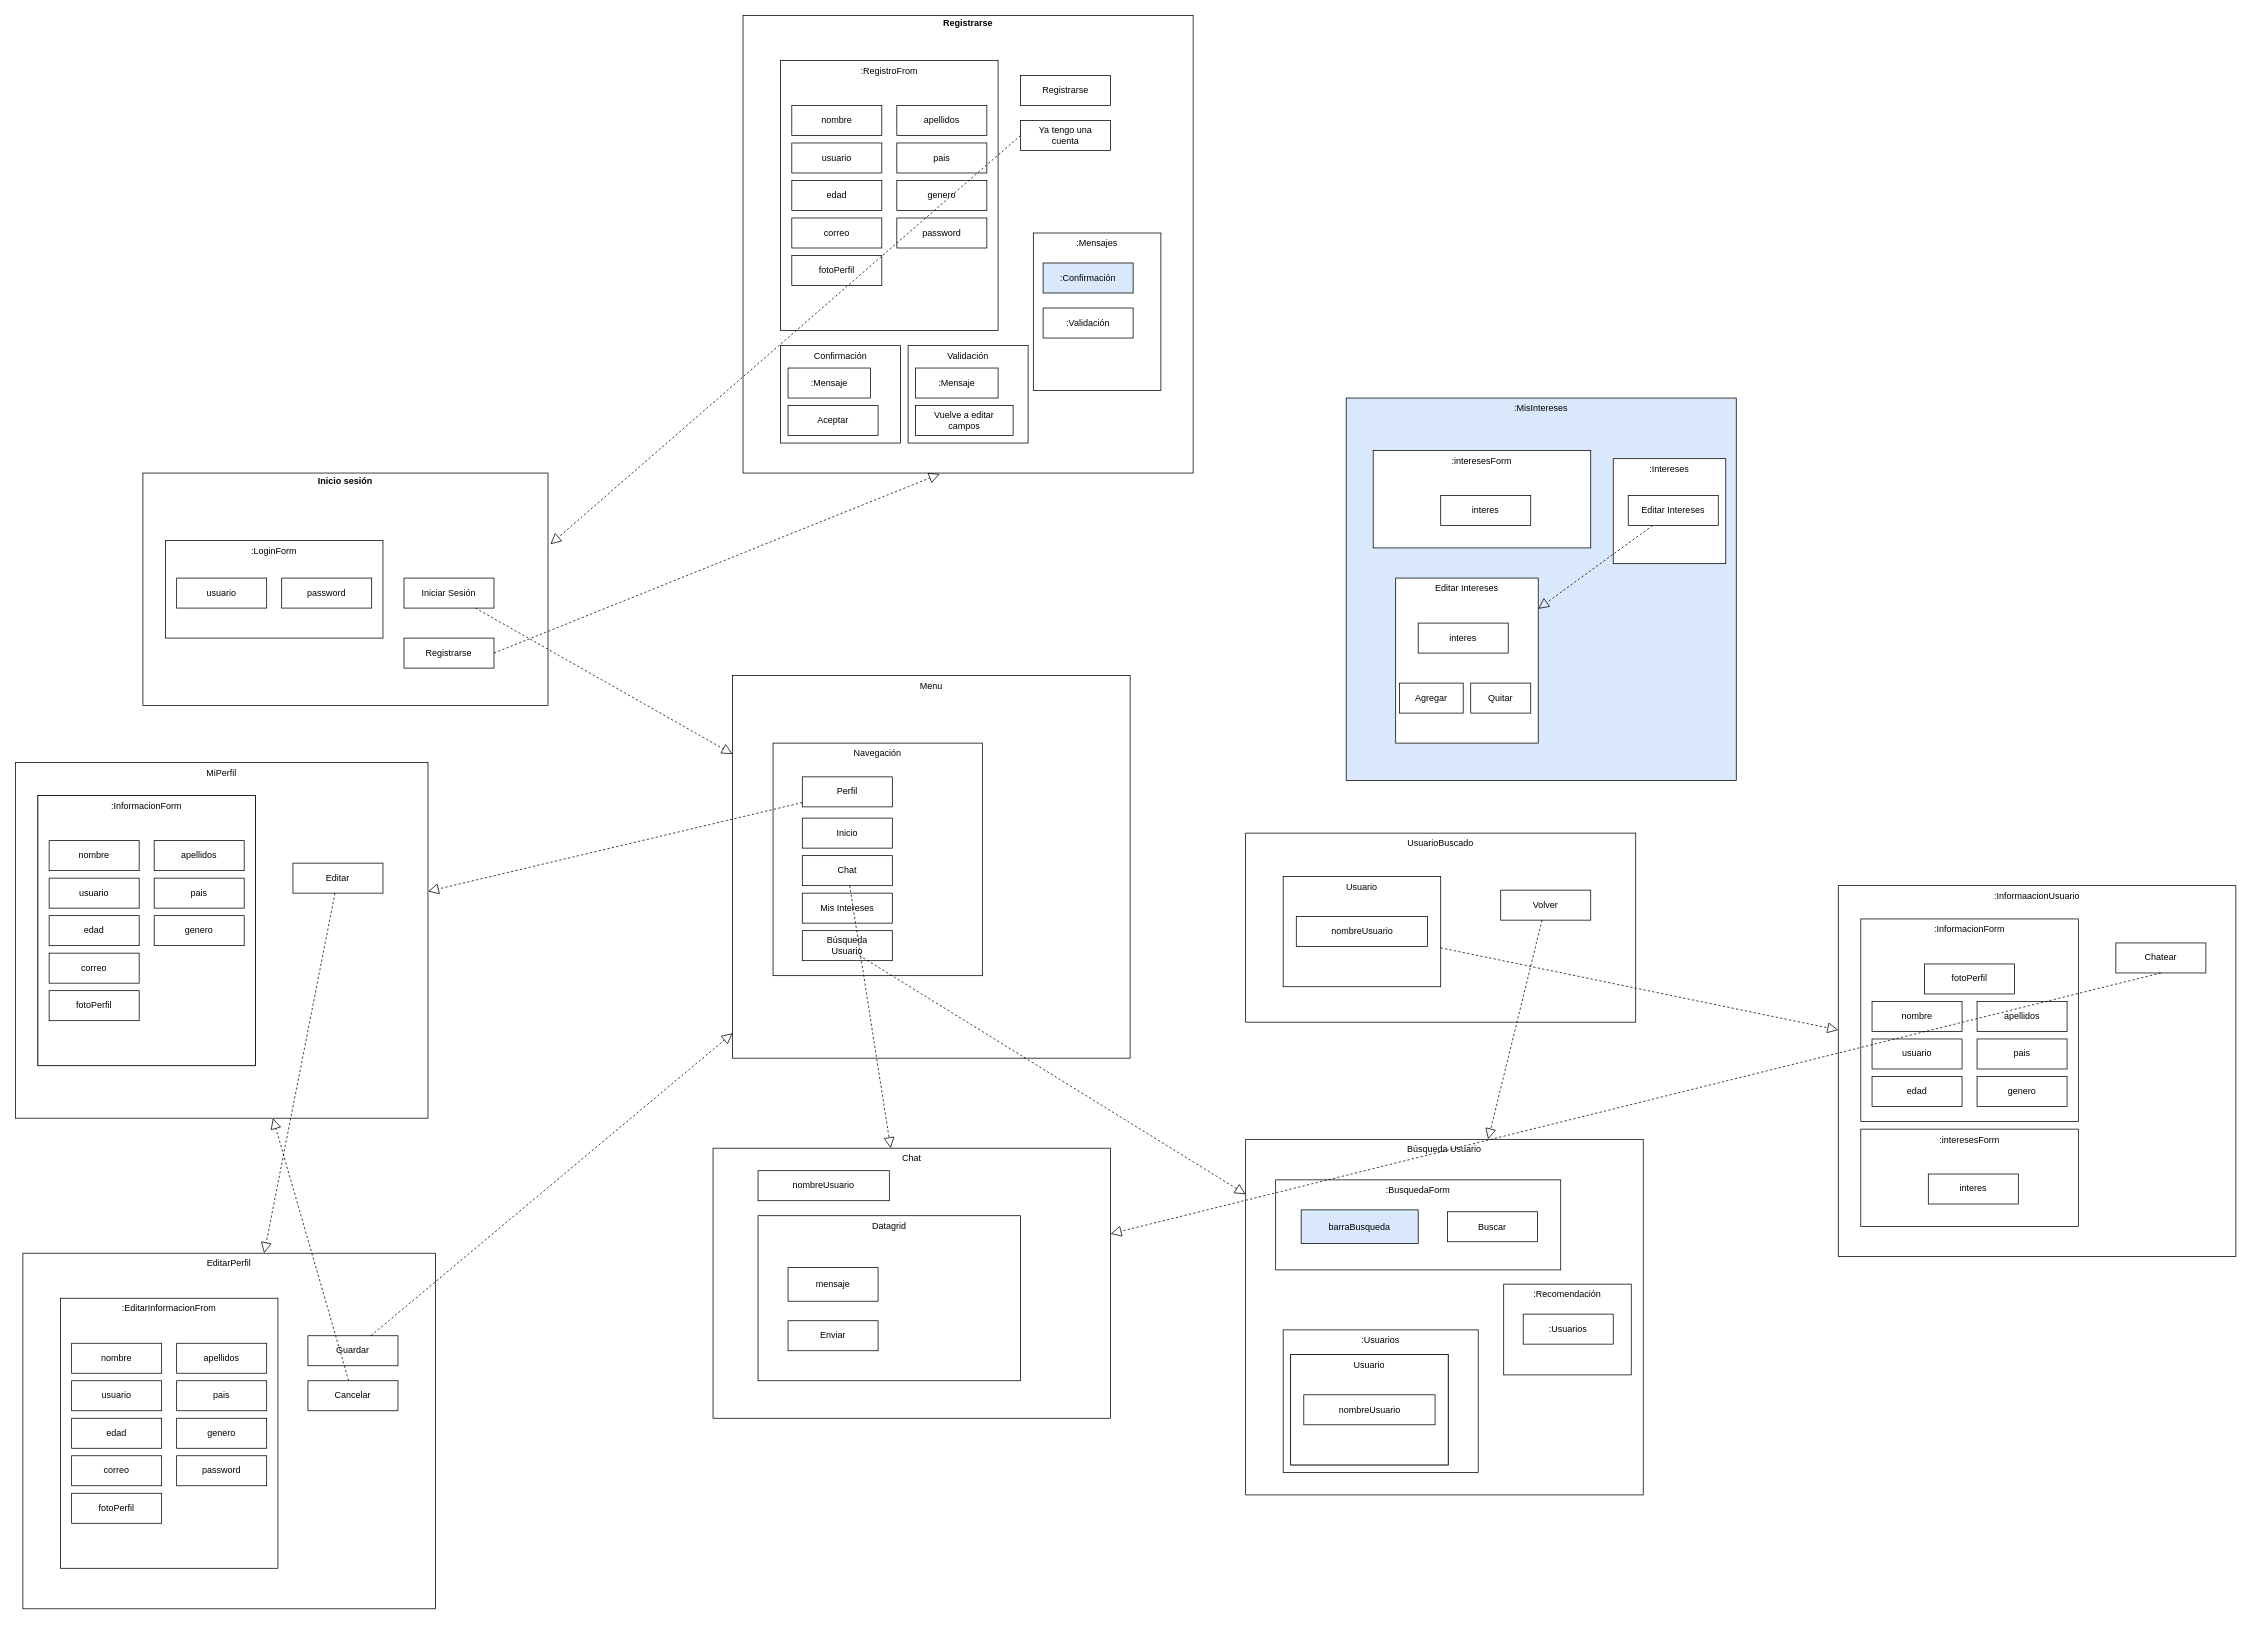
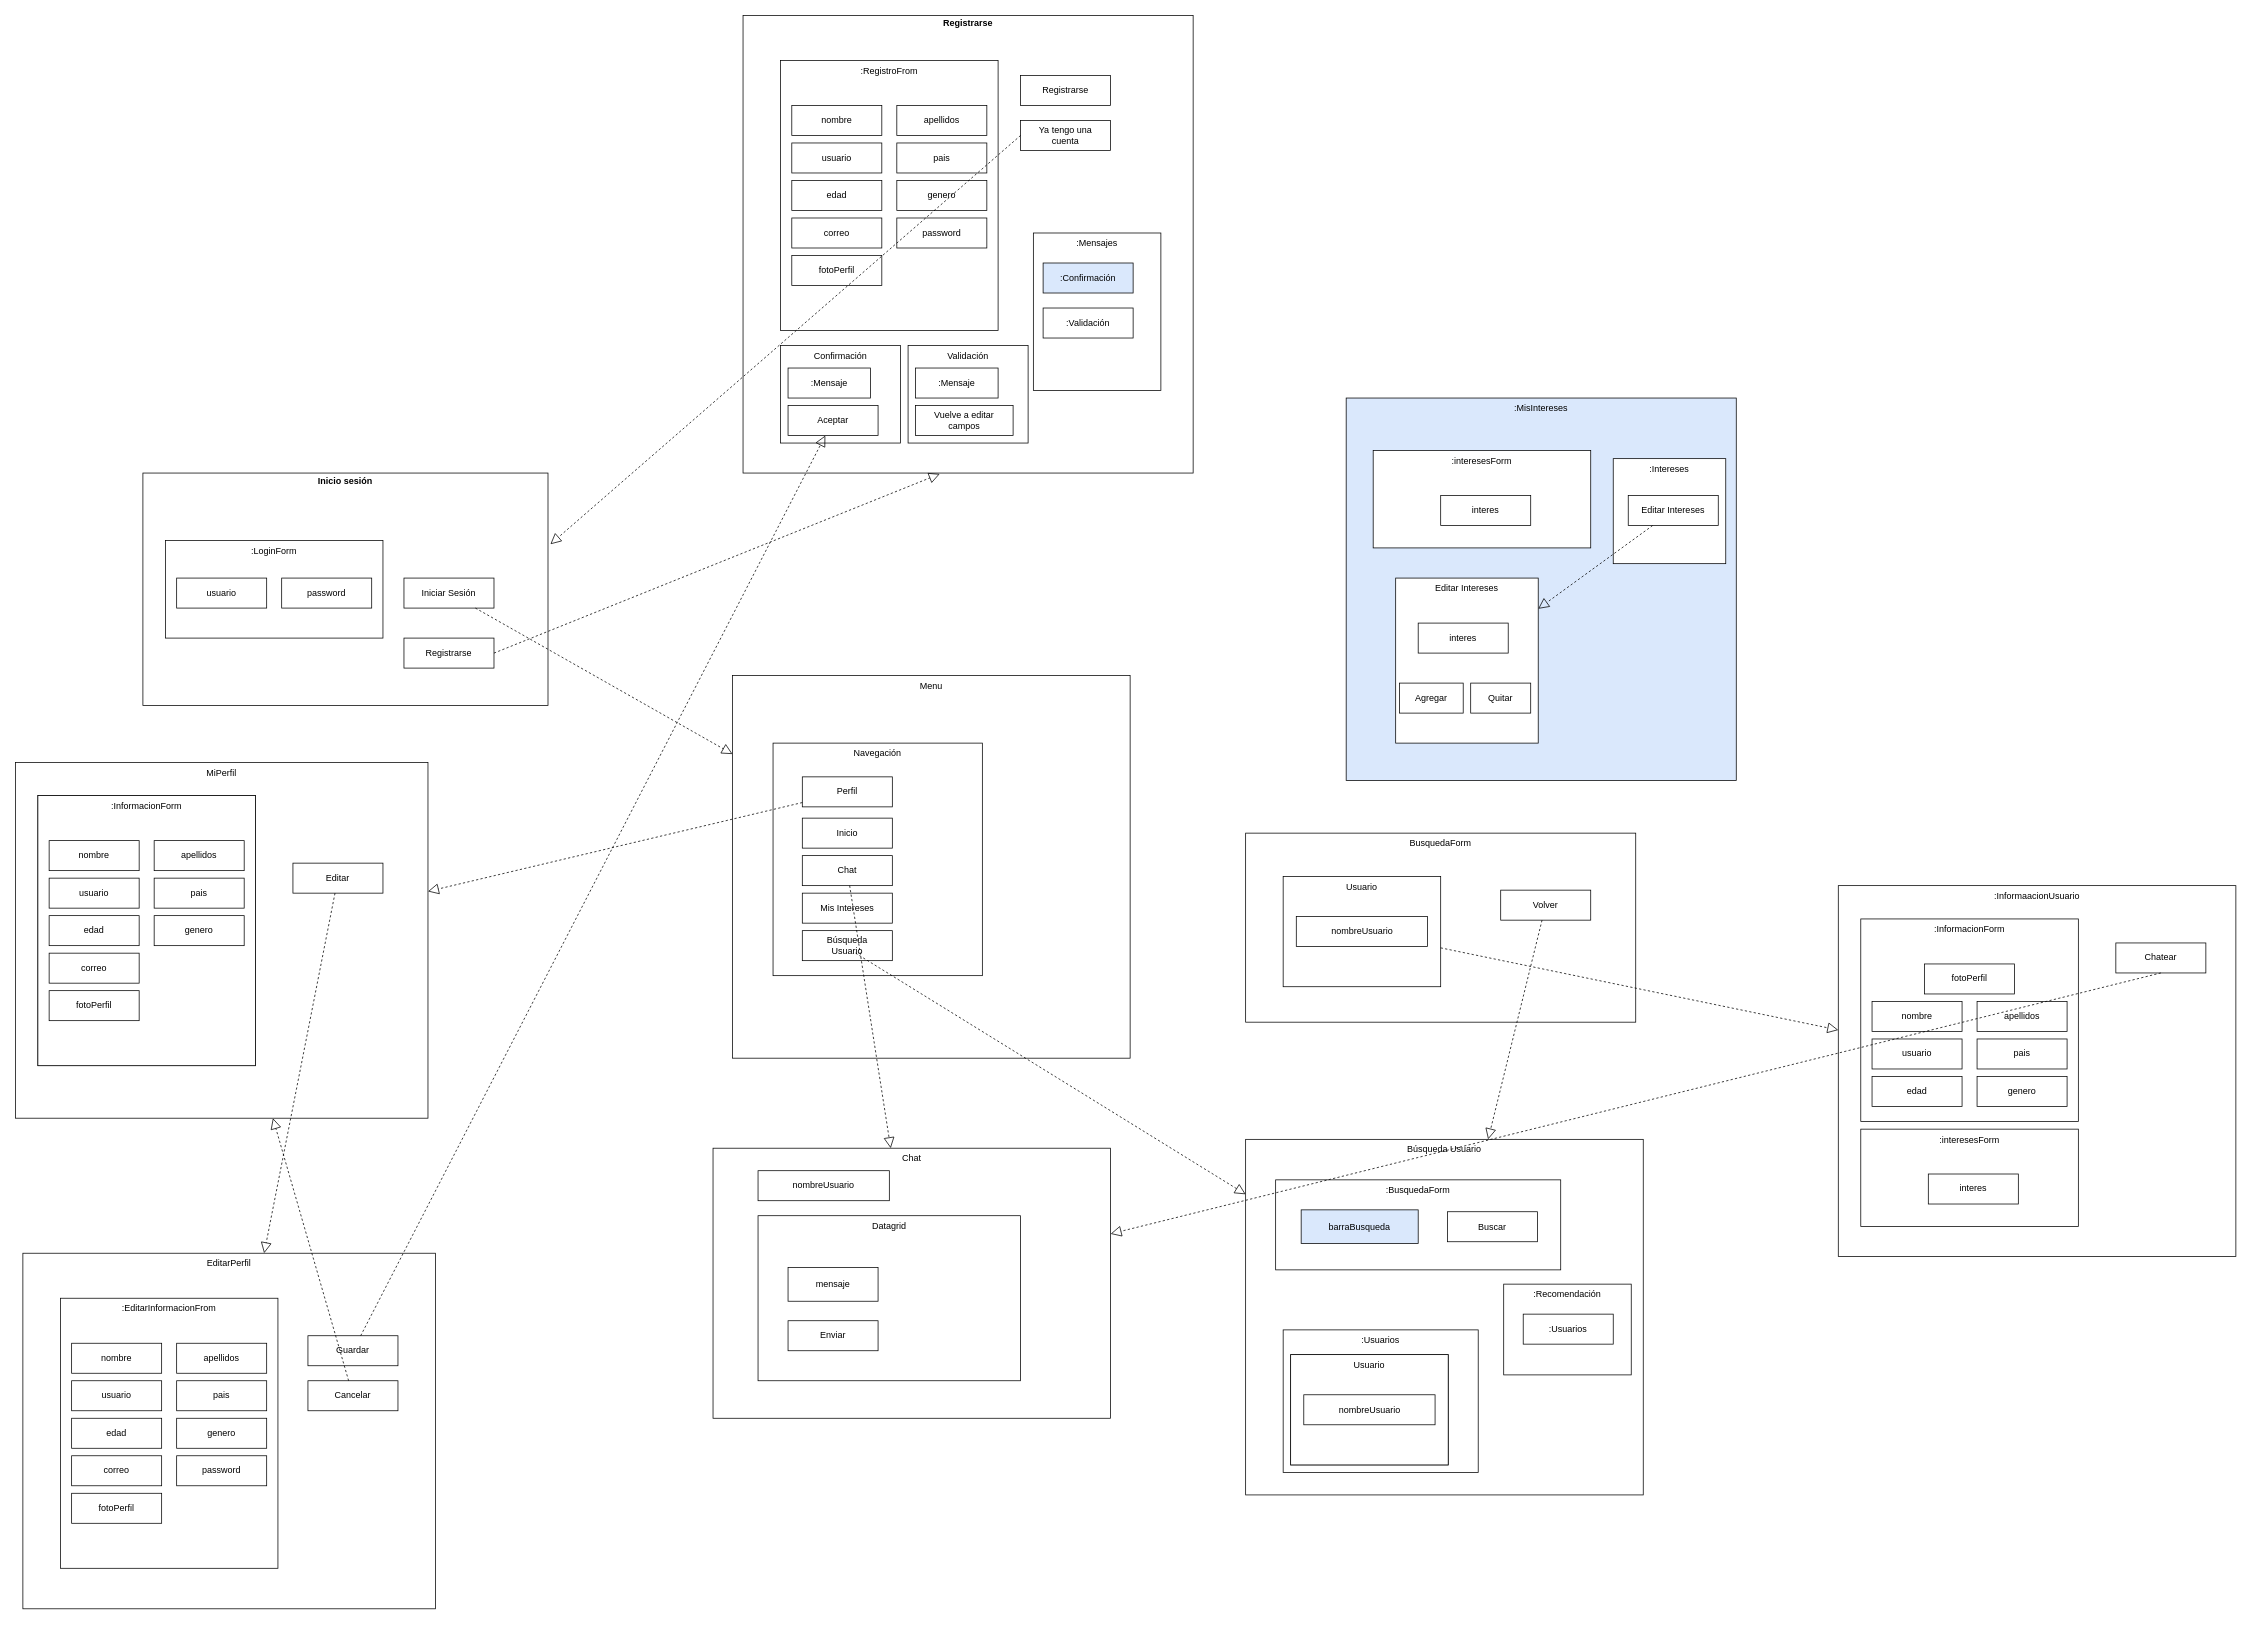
(1440, 844) -> (1440, 844)
(548, 1188) -> (590, 890)
